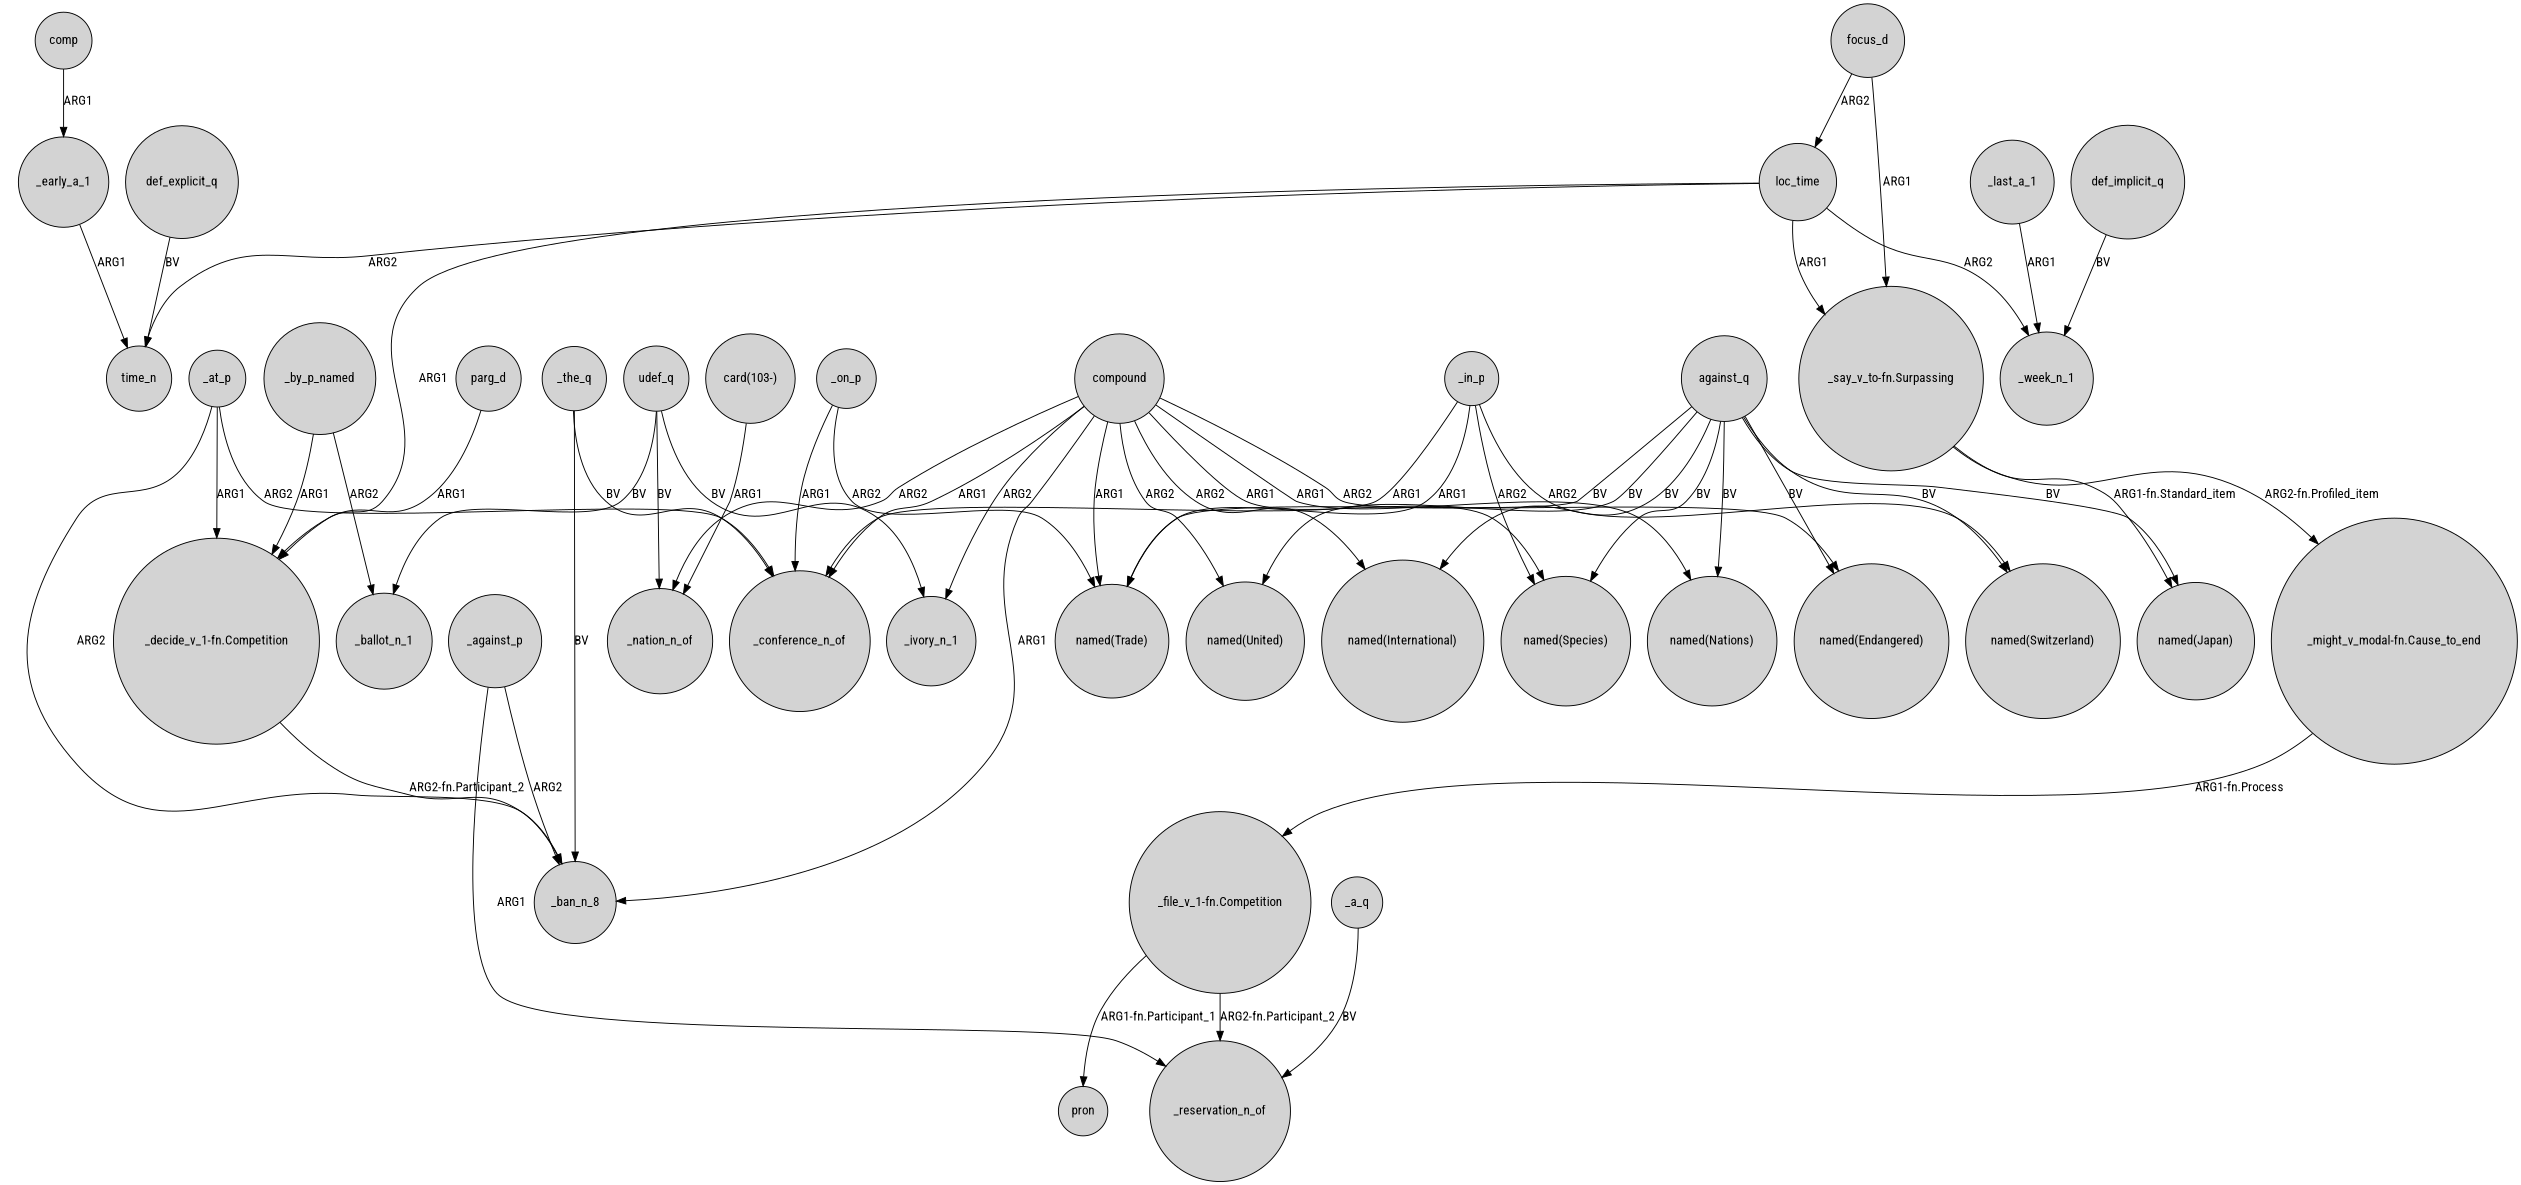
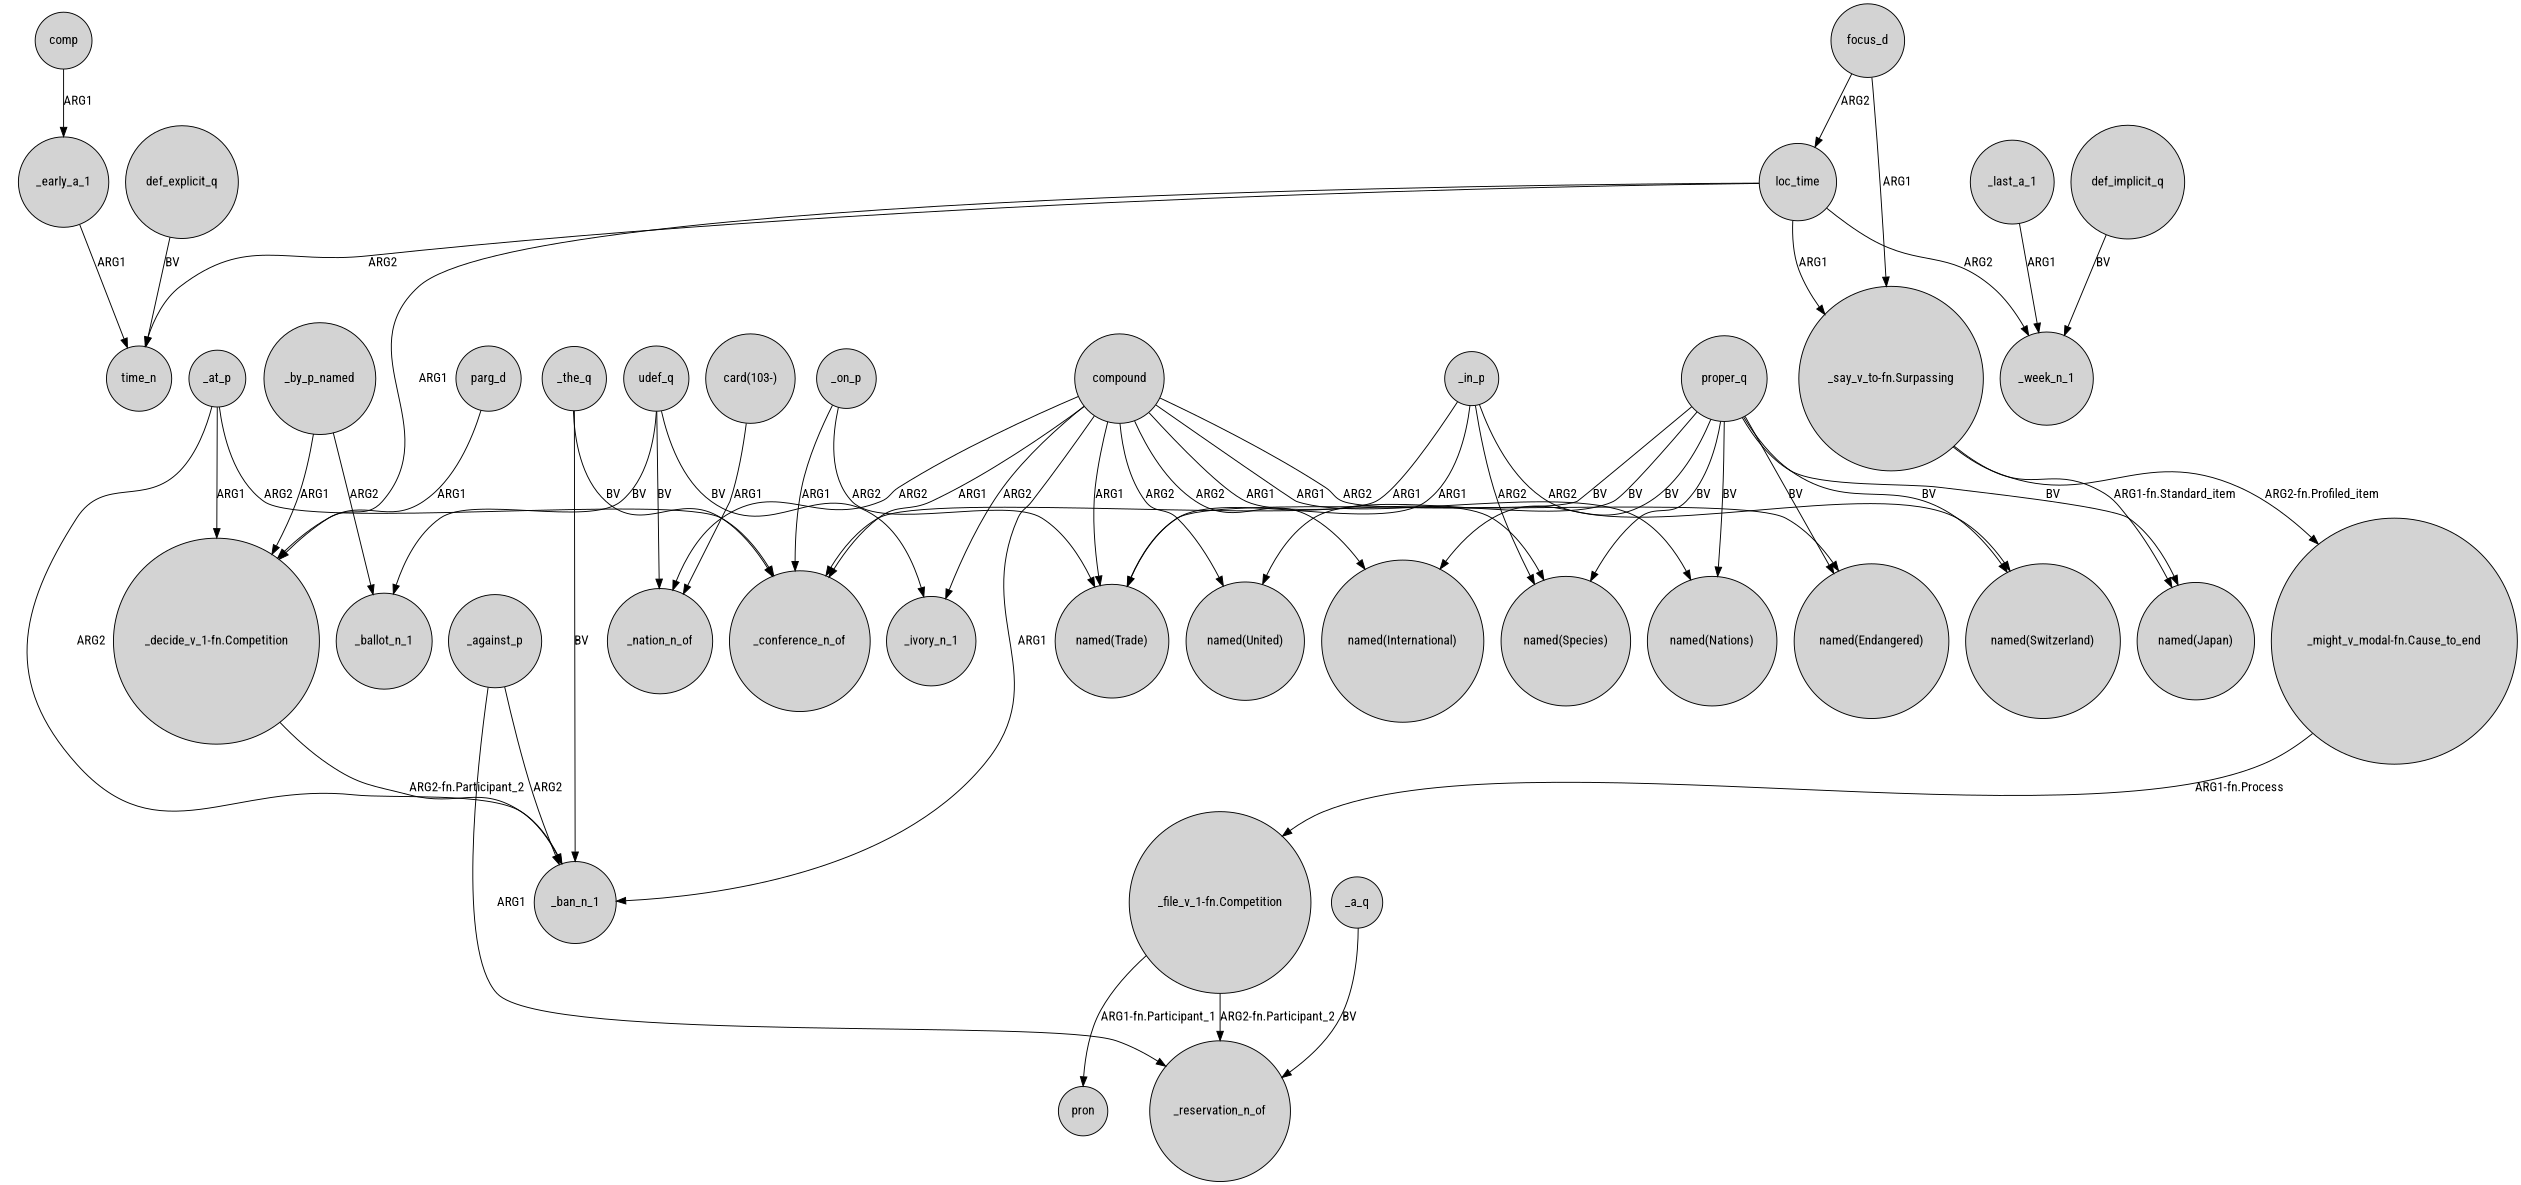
(1724, 379) -> (1724, 379)
(575, 903) -> (575, 903)
